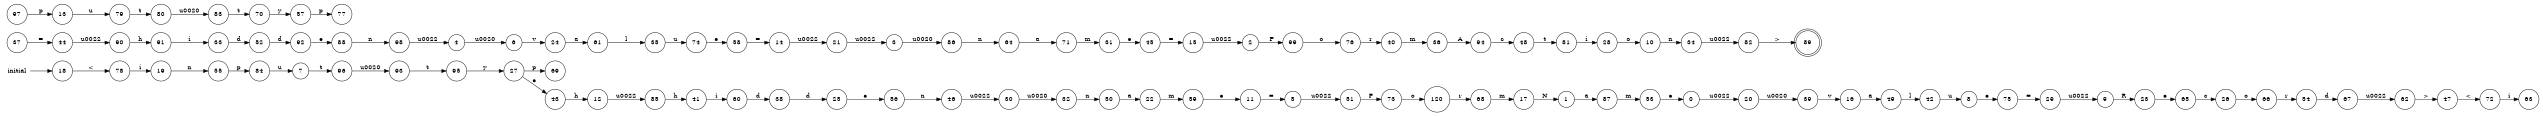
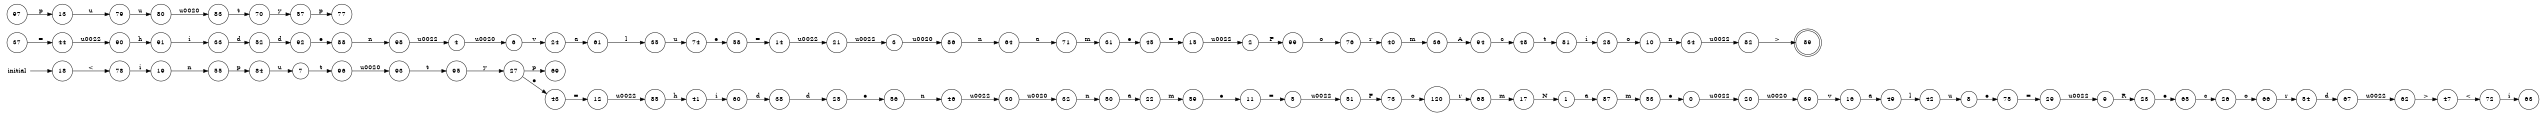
(140, 11) -> (140, 11)
(576, 96) -> (576, 96)
